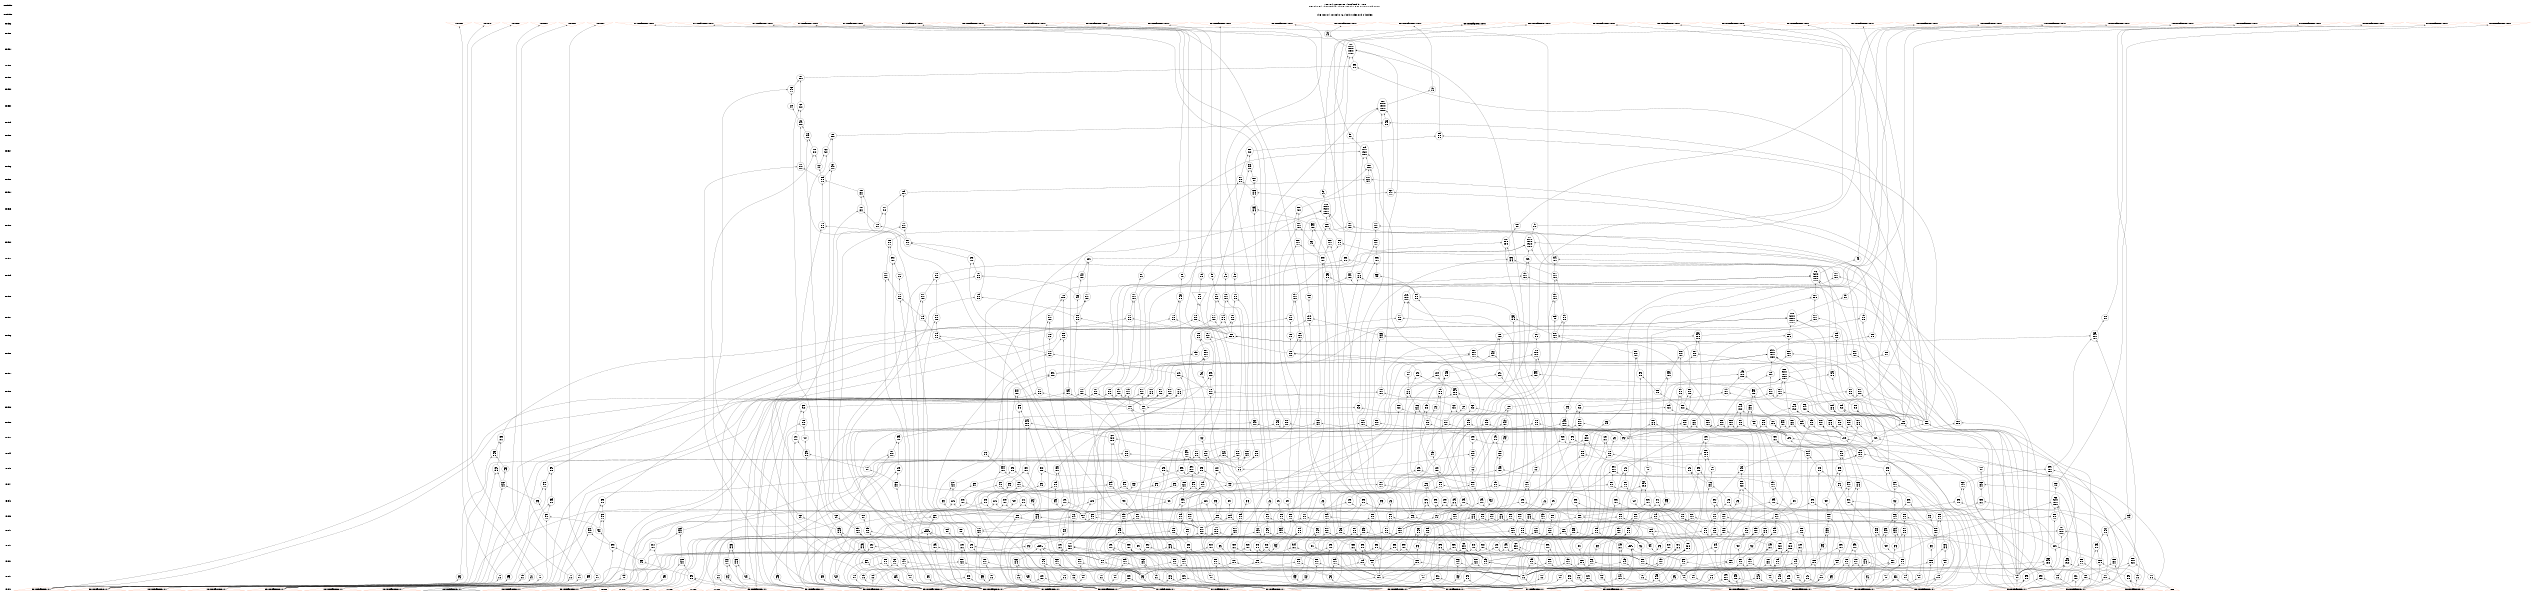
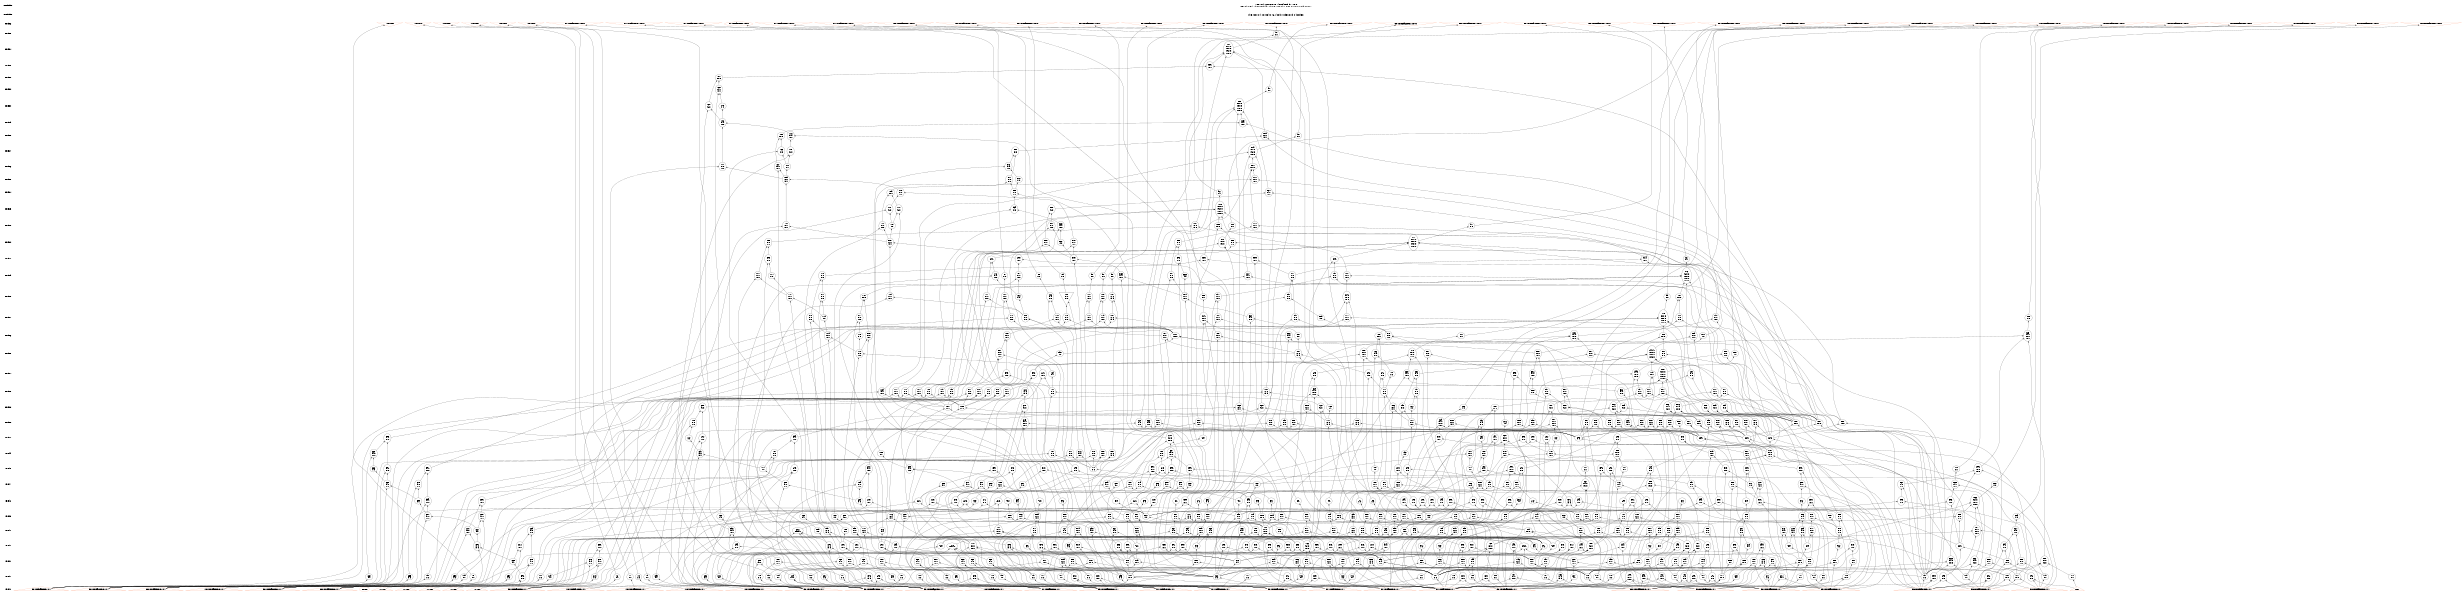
(1750, 407) -> none
none -> (1670, 423)
(452, 589) -> (754, 589)
